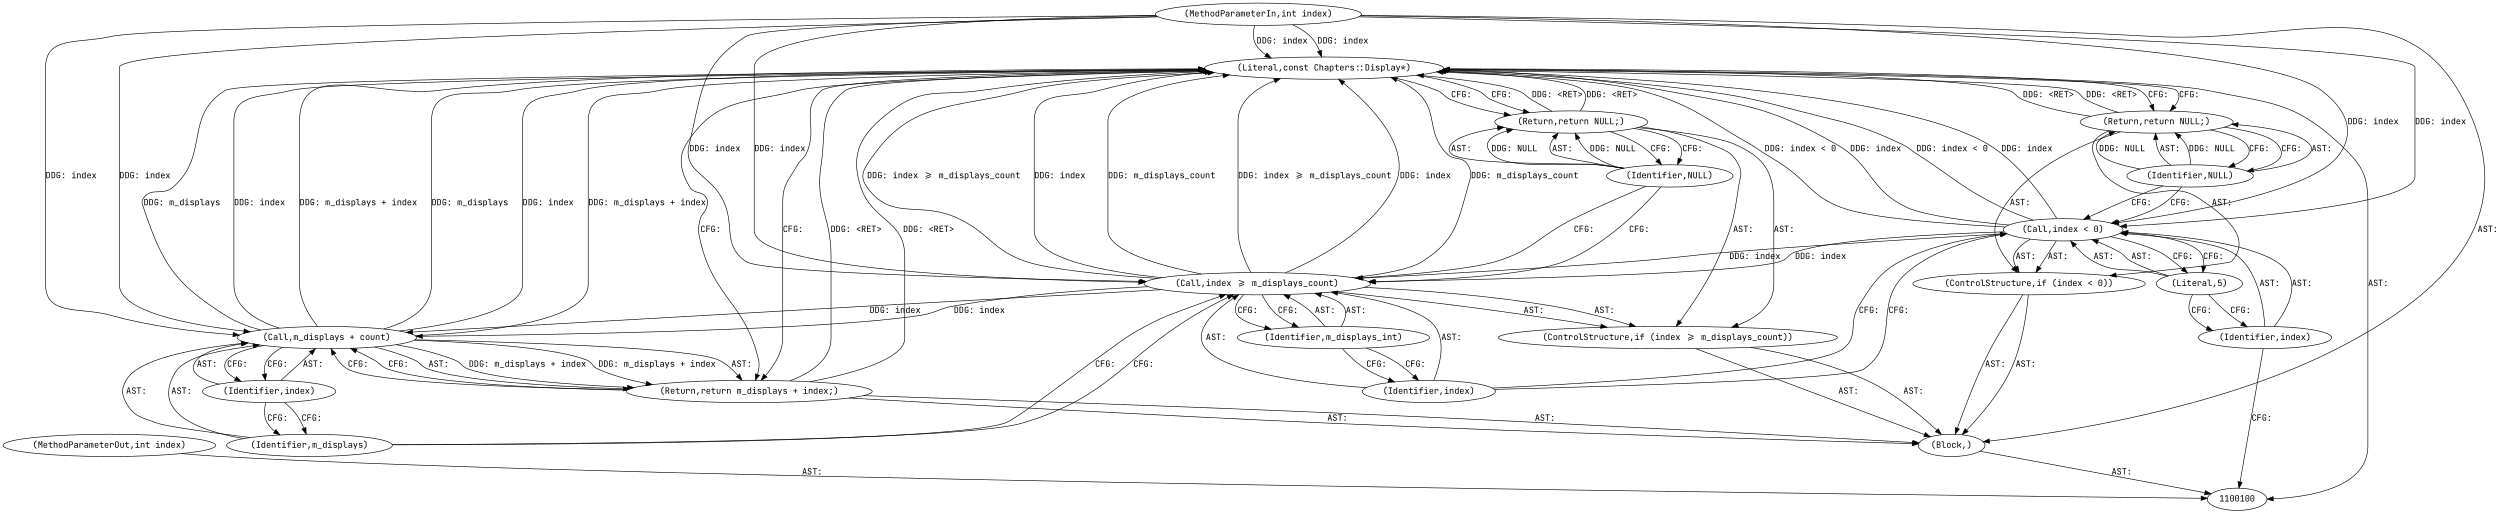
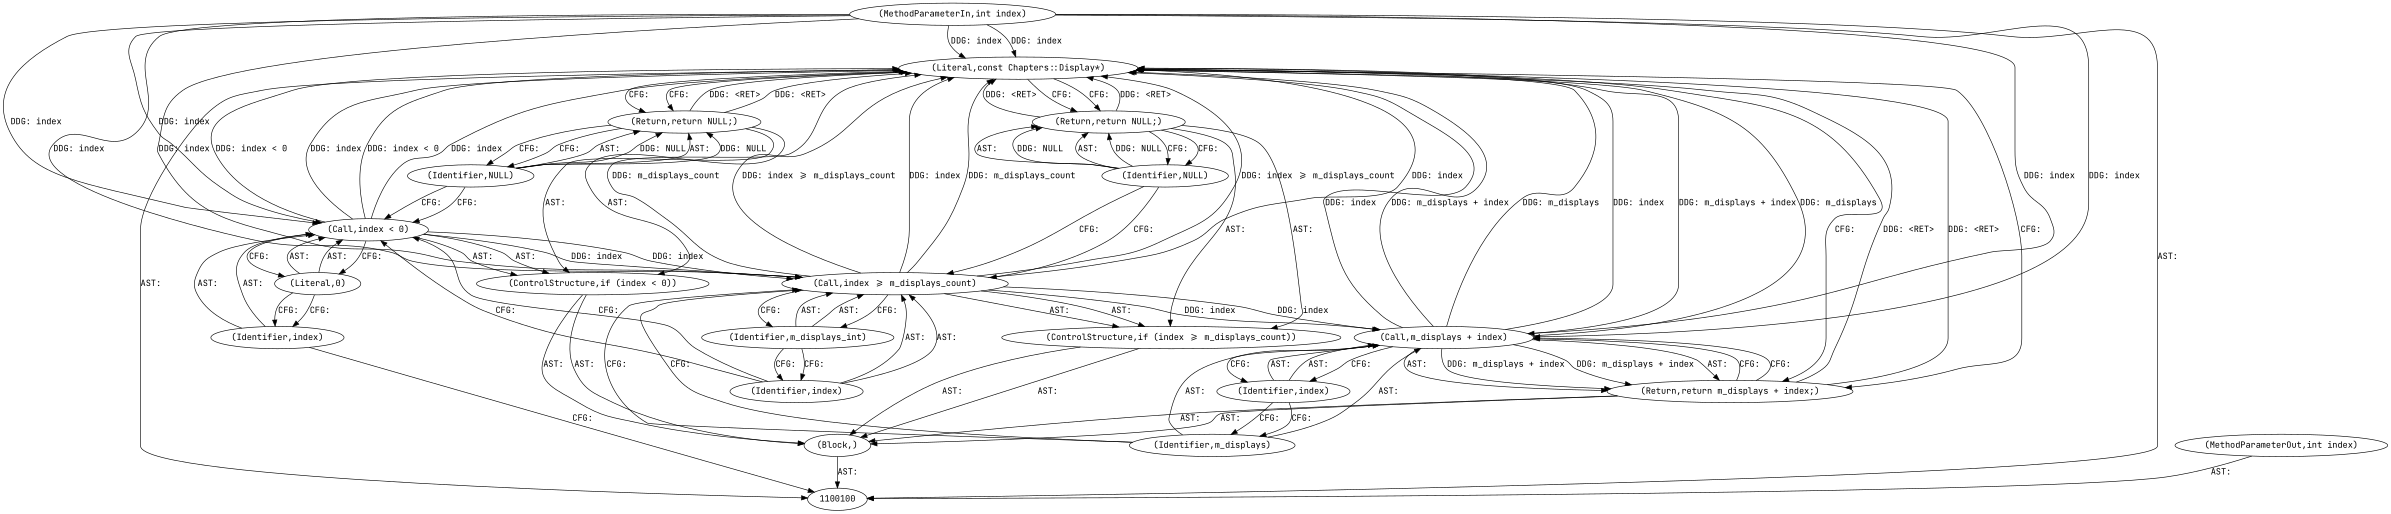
(2266, 32) -> (2157, 337)
(2199, 284) -> (318, 284)
(327, 338) -> (1444, 338)
